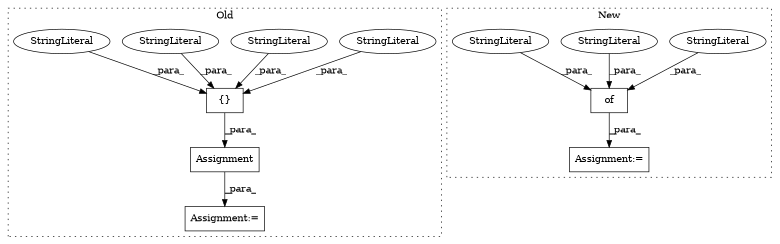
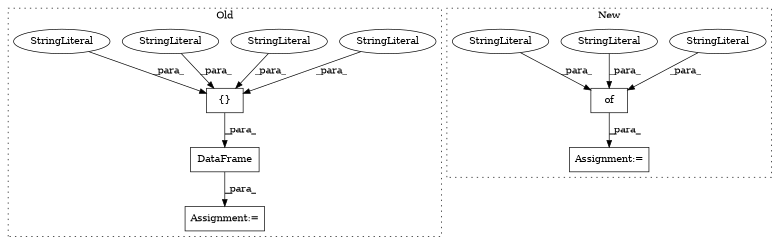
(225, 160) -> (225, 160)
